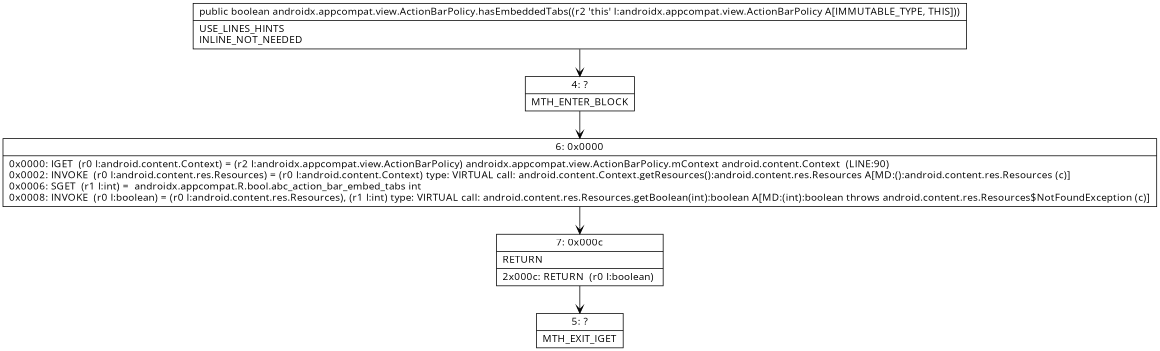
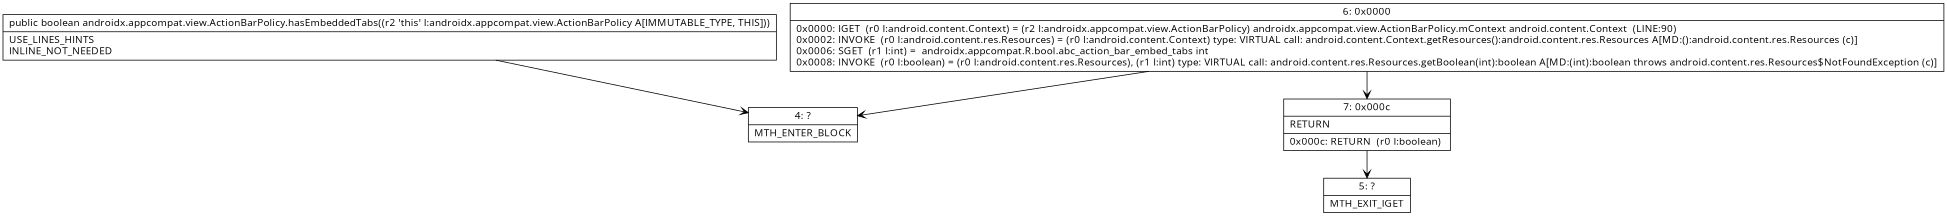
(580, 121) -> (1007, 93)
(580, 277) -> (1367, 142)
